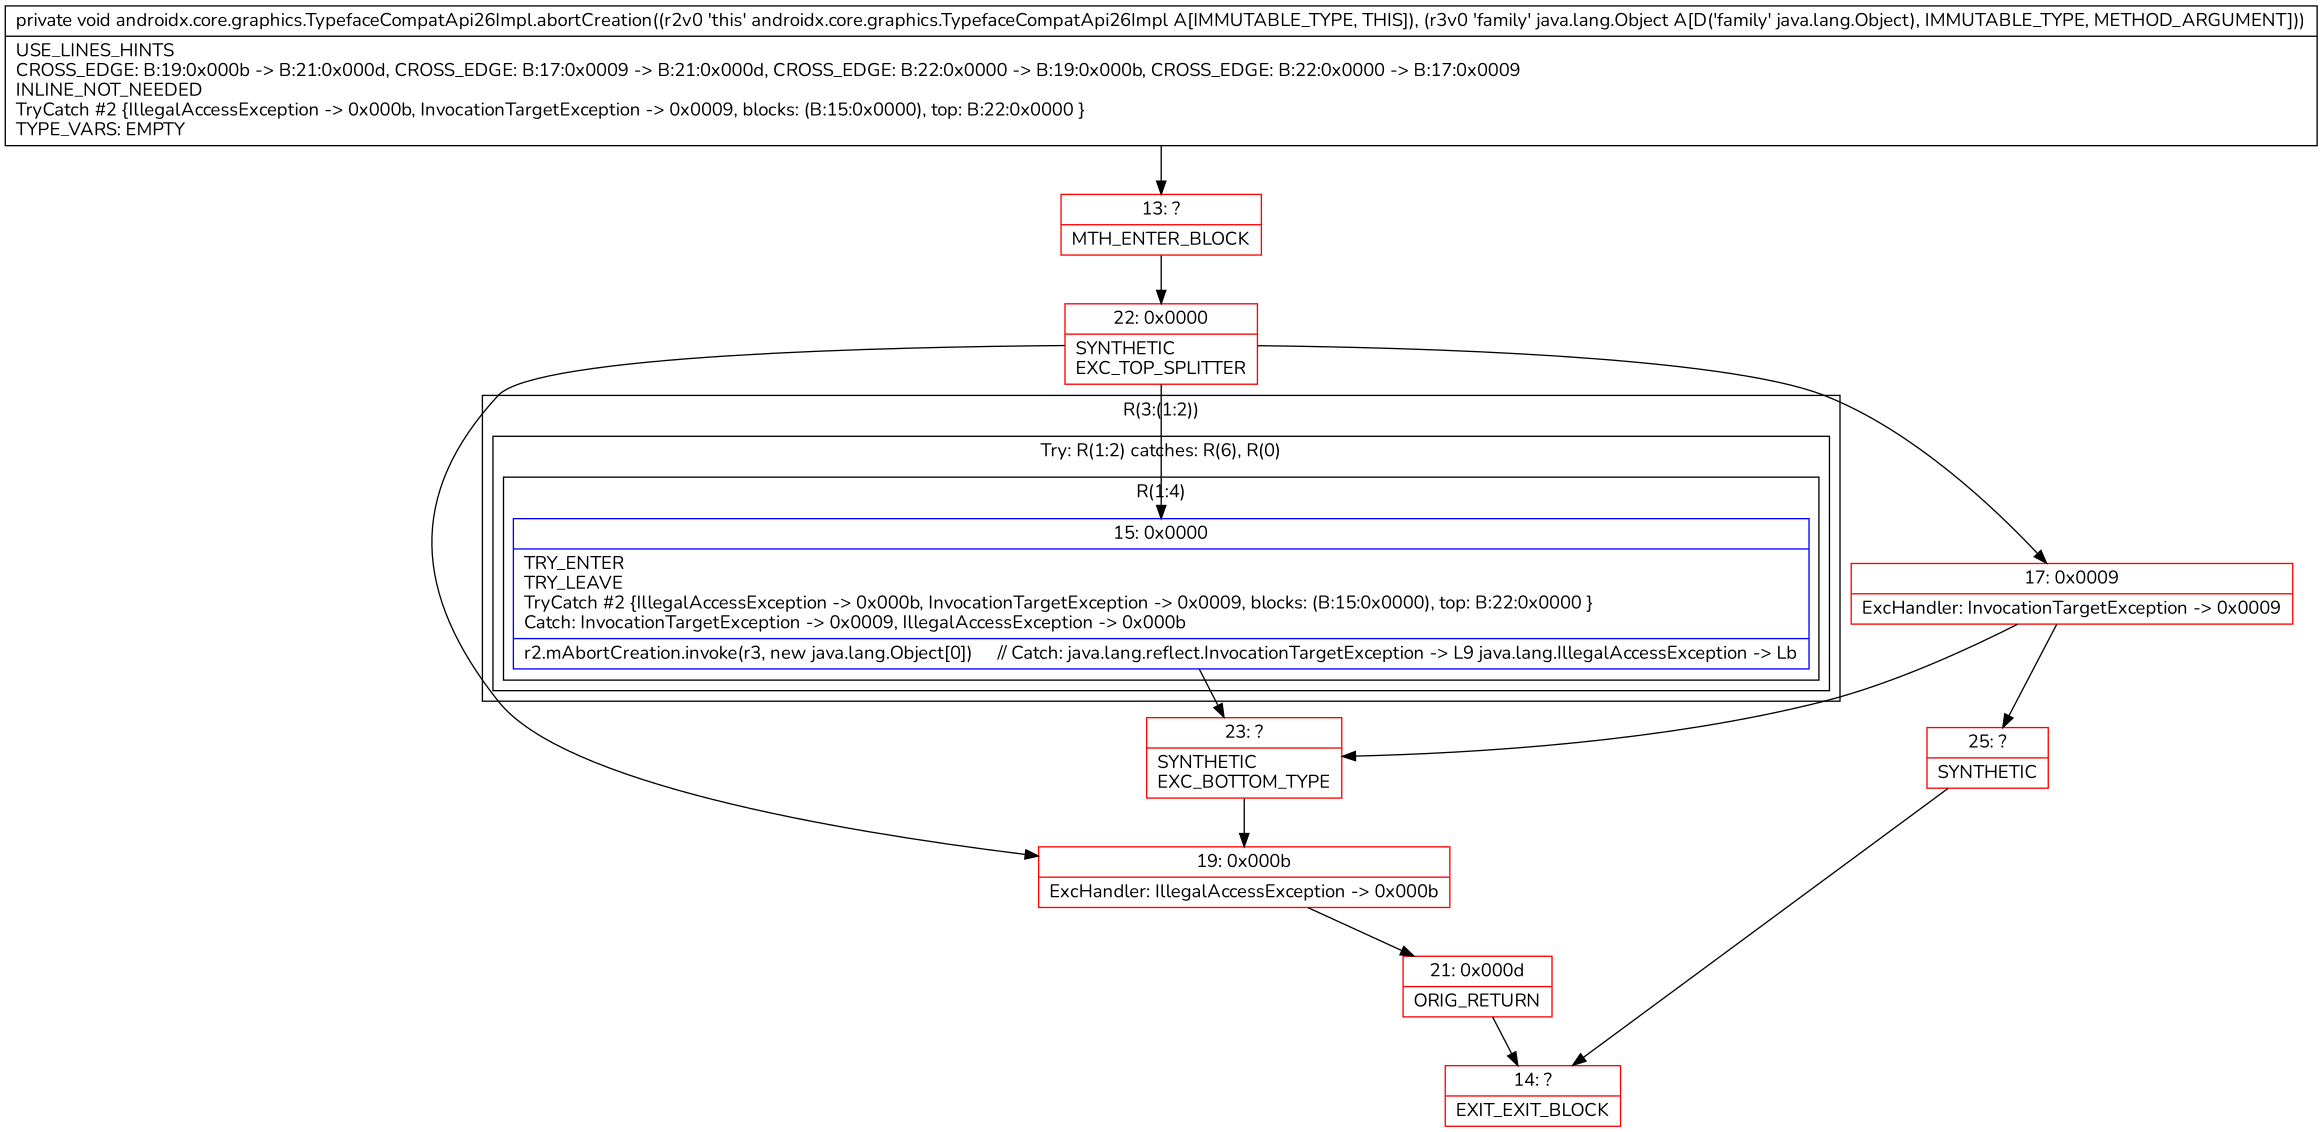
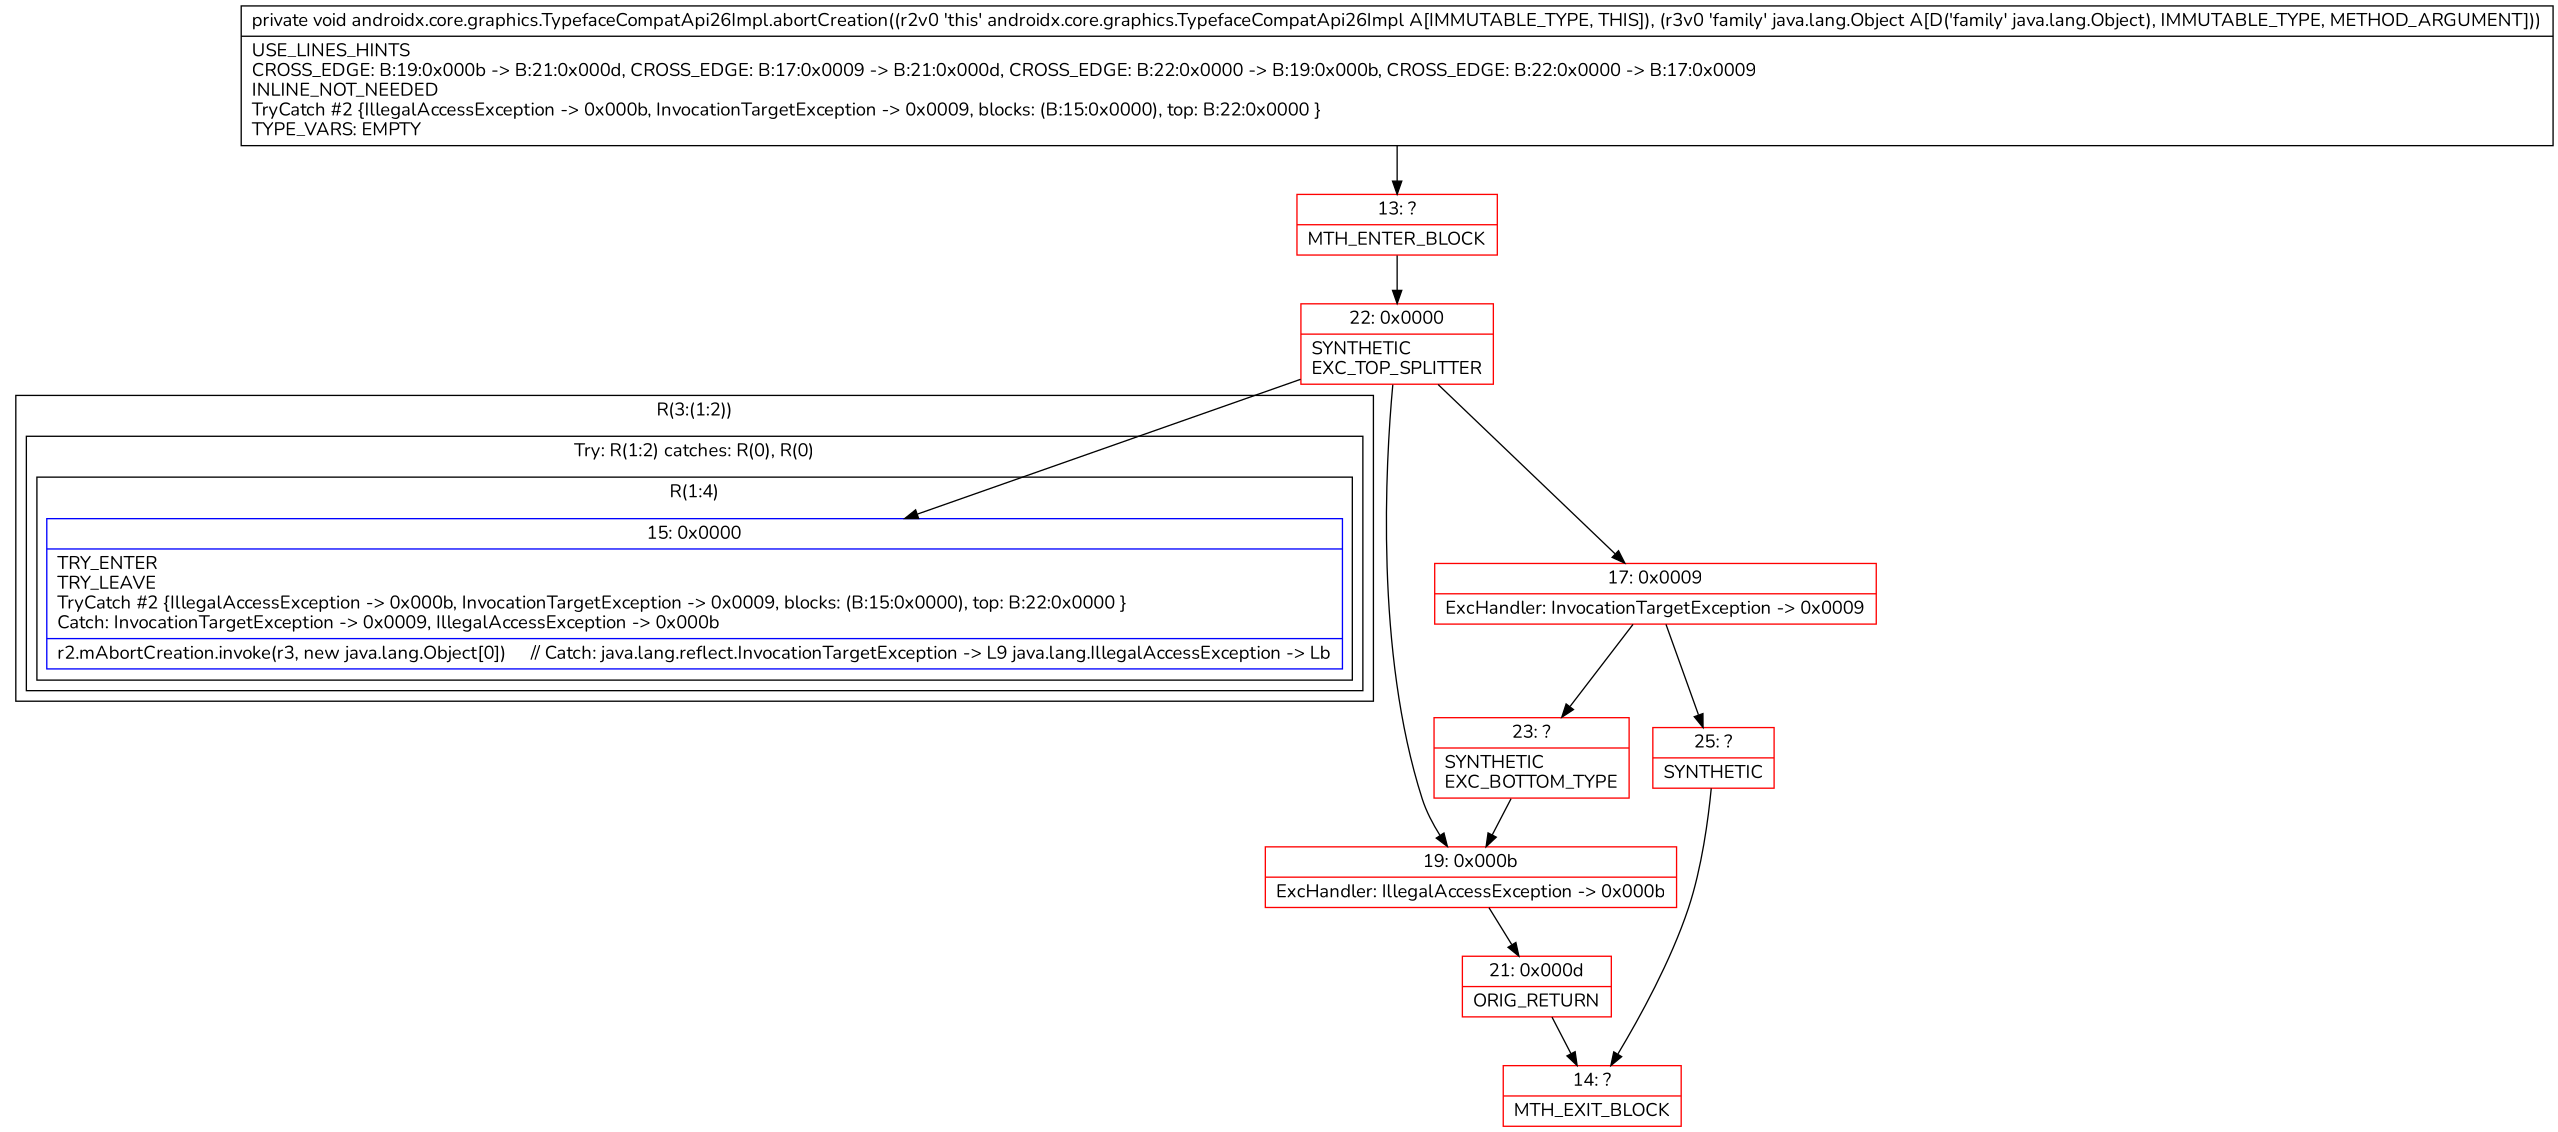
(1161, 451) -> (695, 451)
(1209, 687) -> none
(1533, 1110) -> (1592, 1110)
